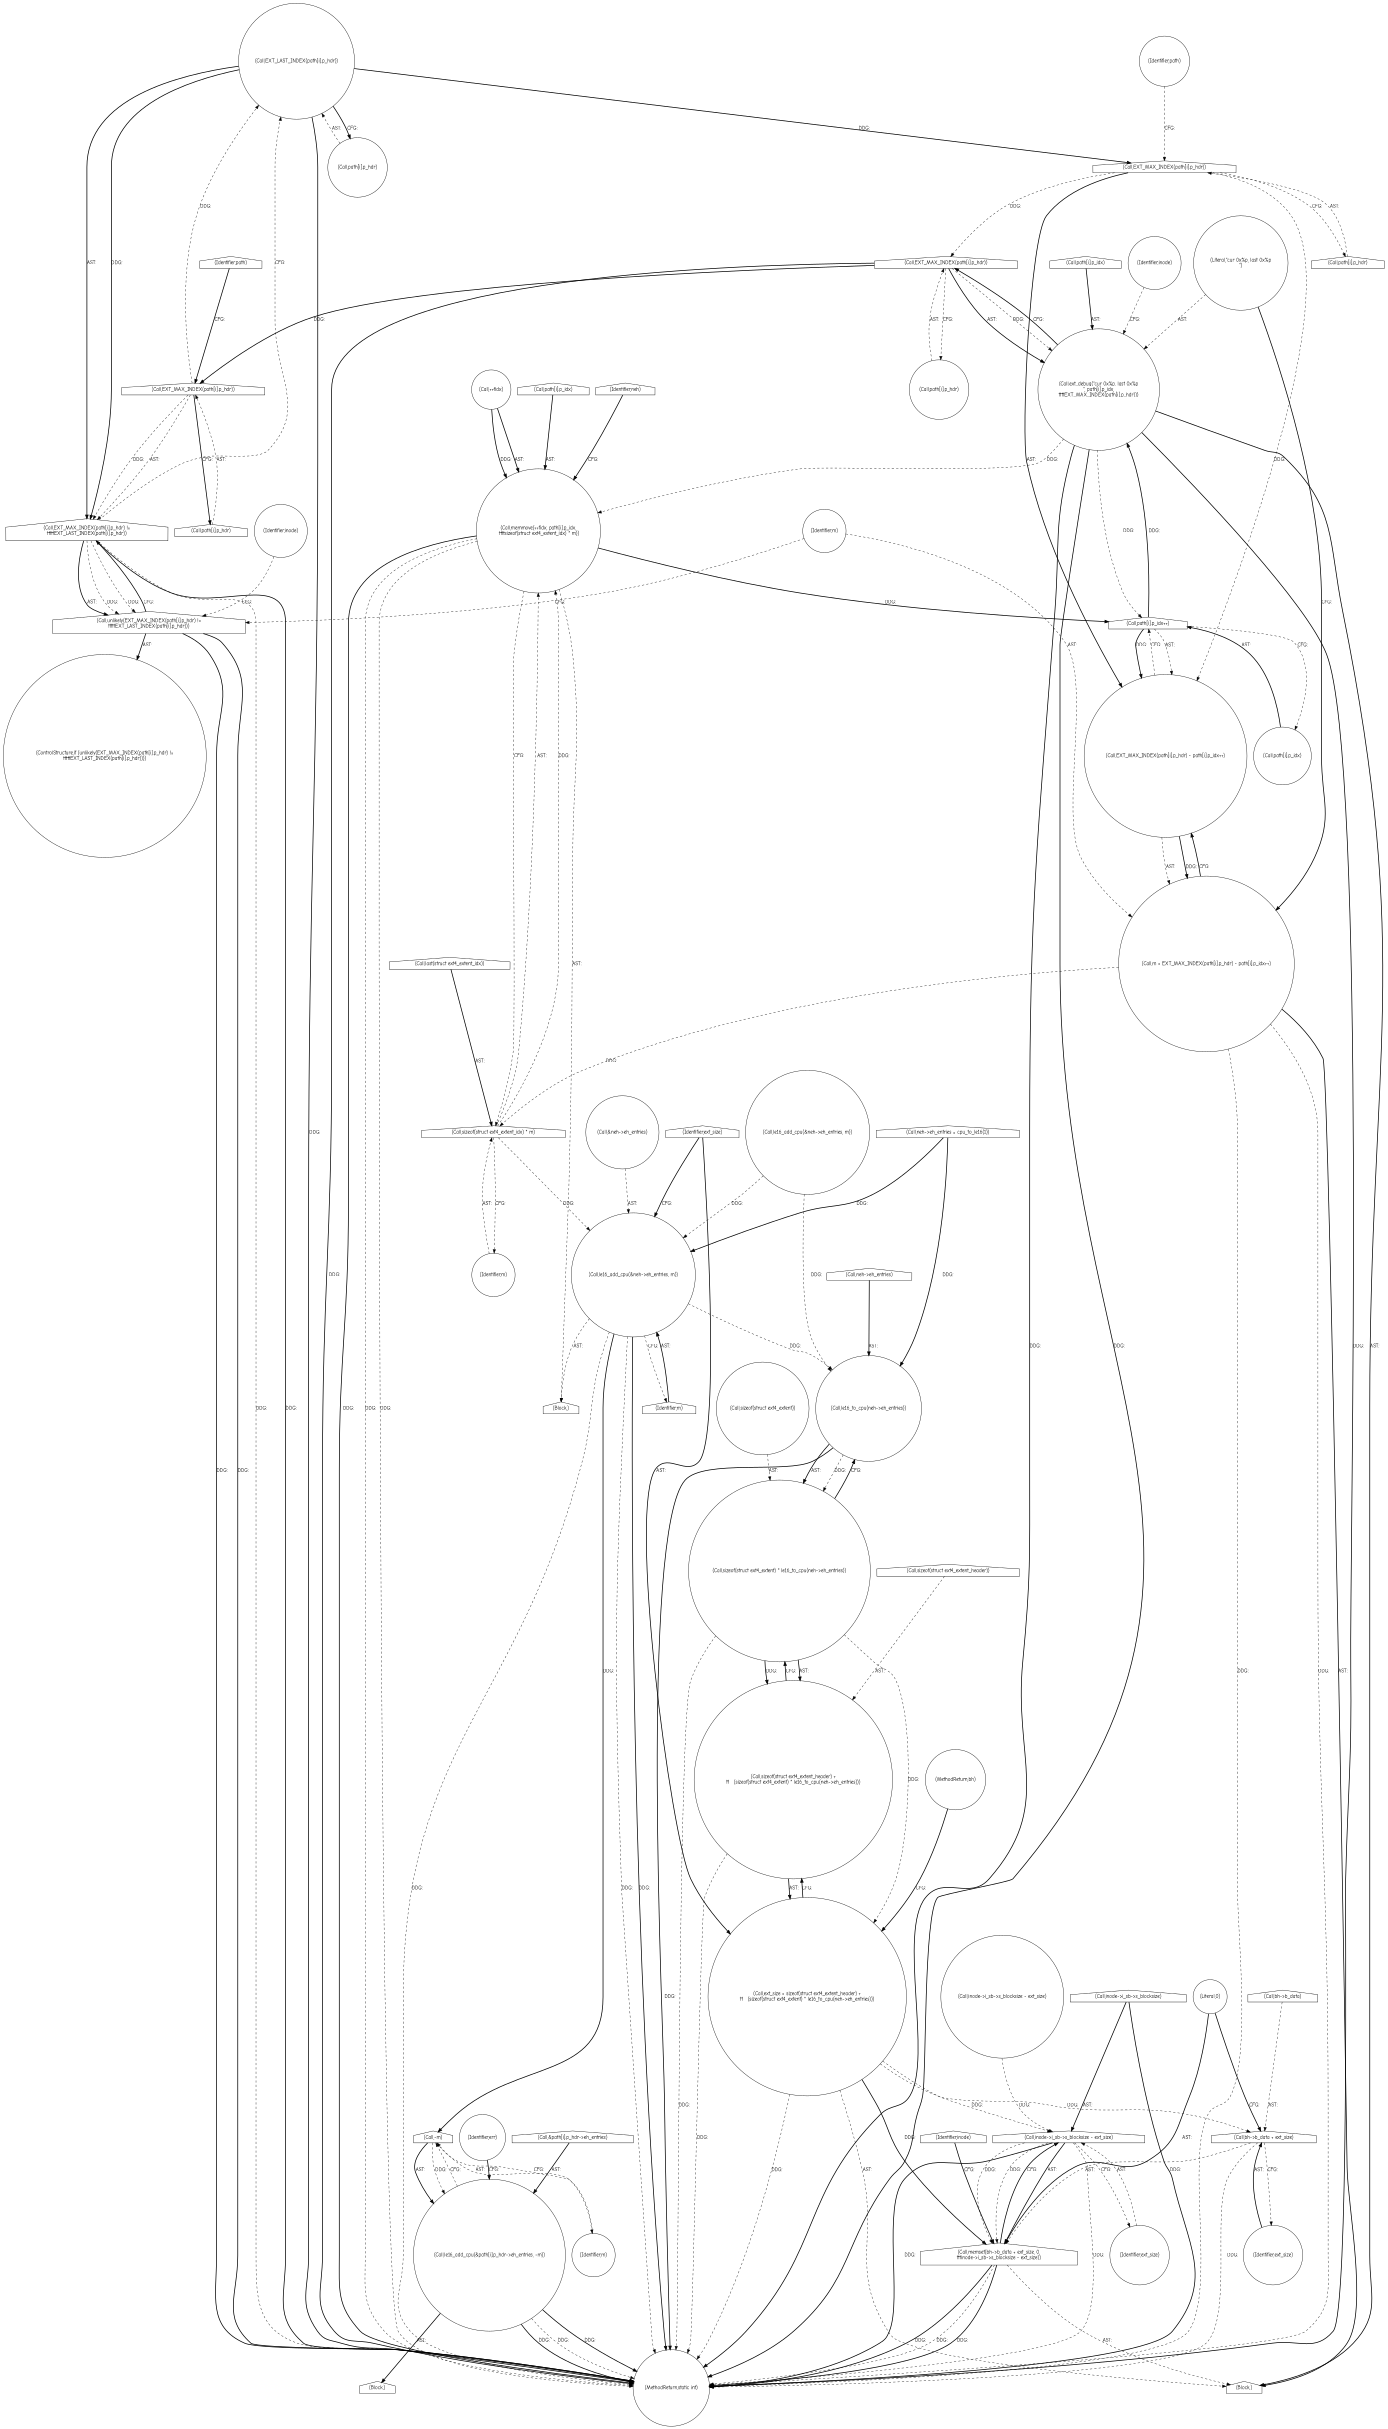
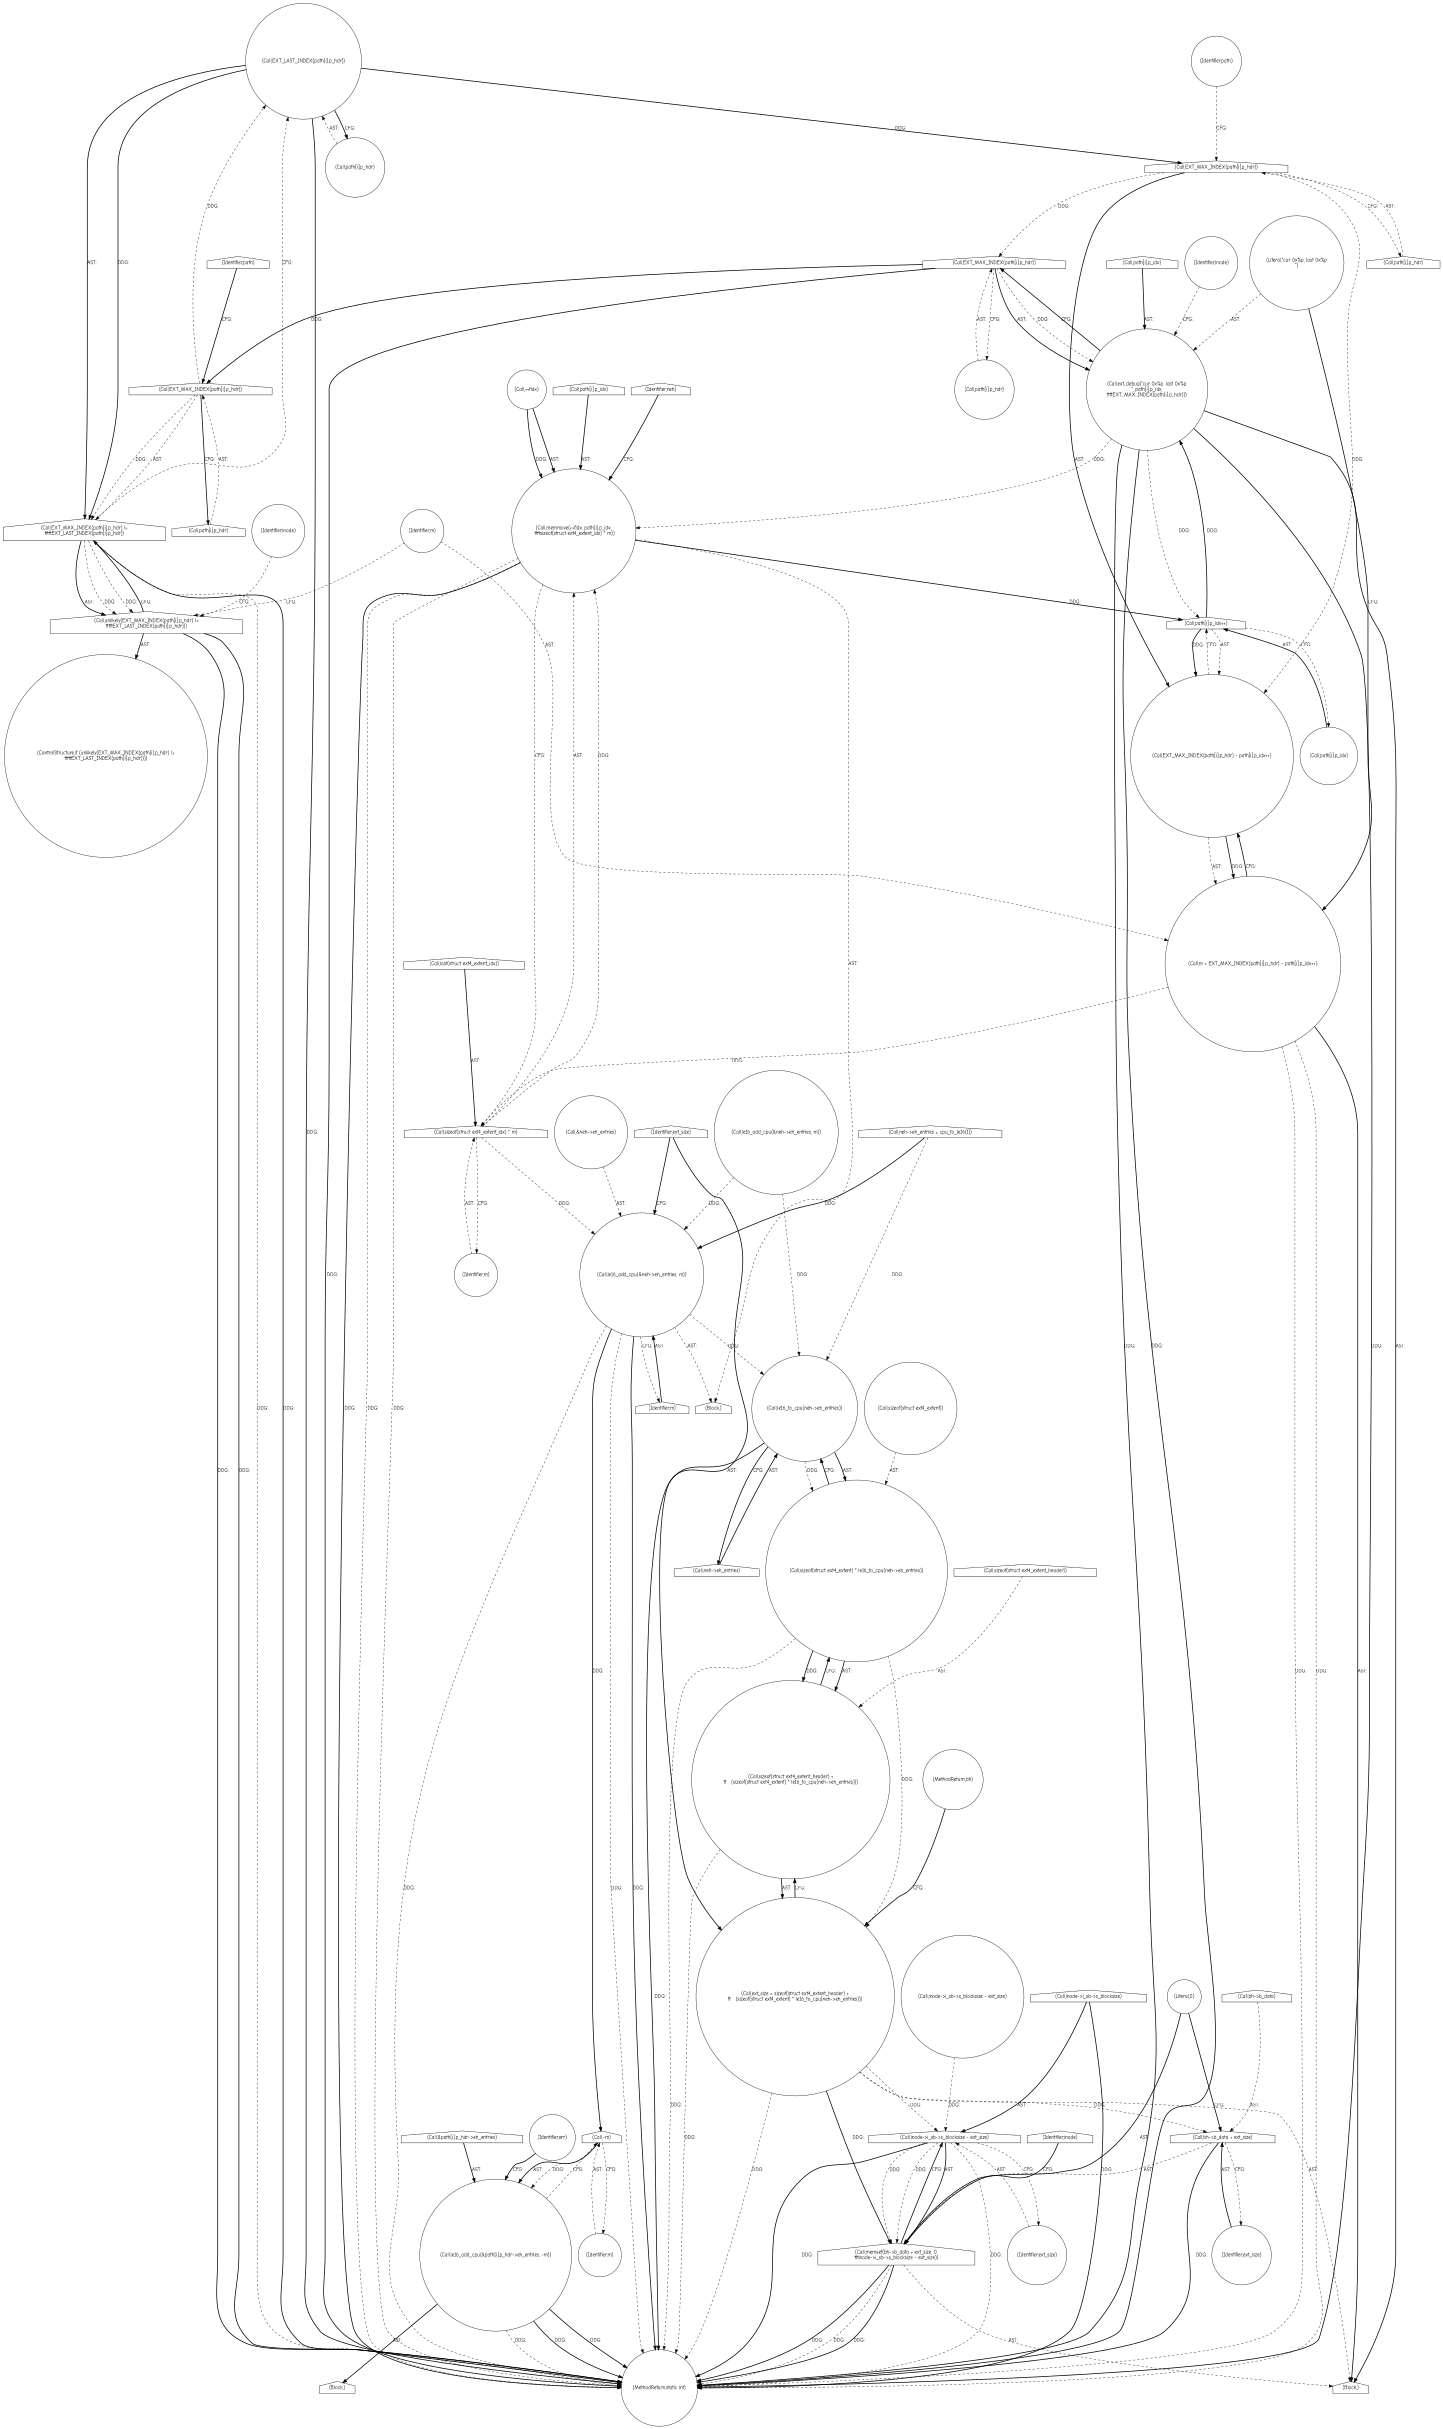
(937, 1253) -> (878, 1247)
none -> (737, 1501)
(1087, 2369) -> (1036, 2360)
